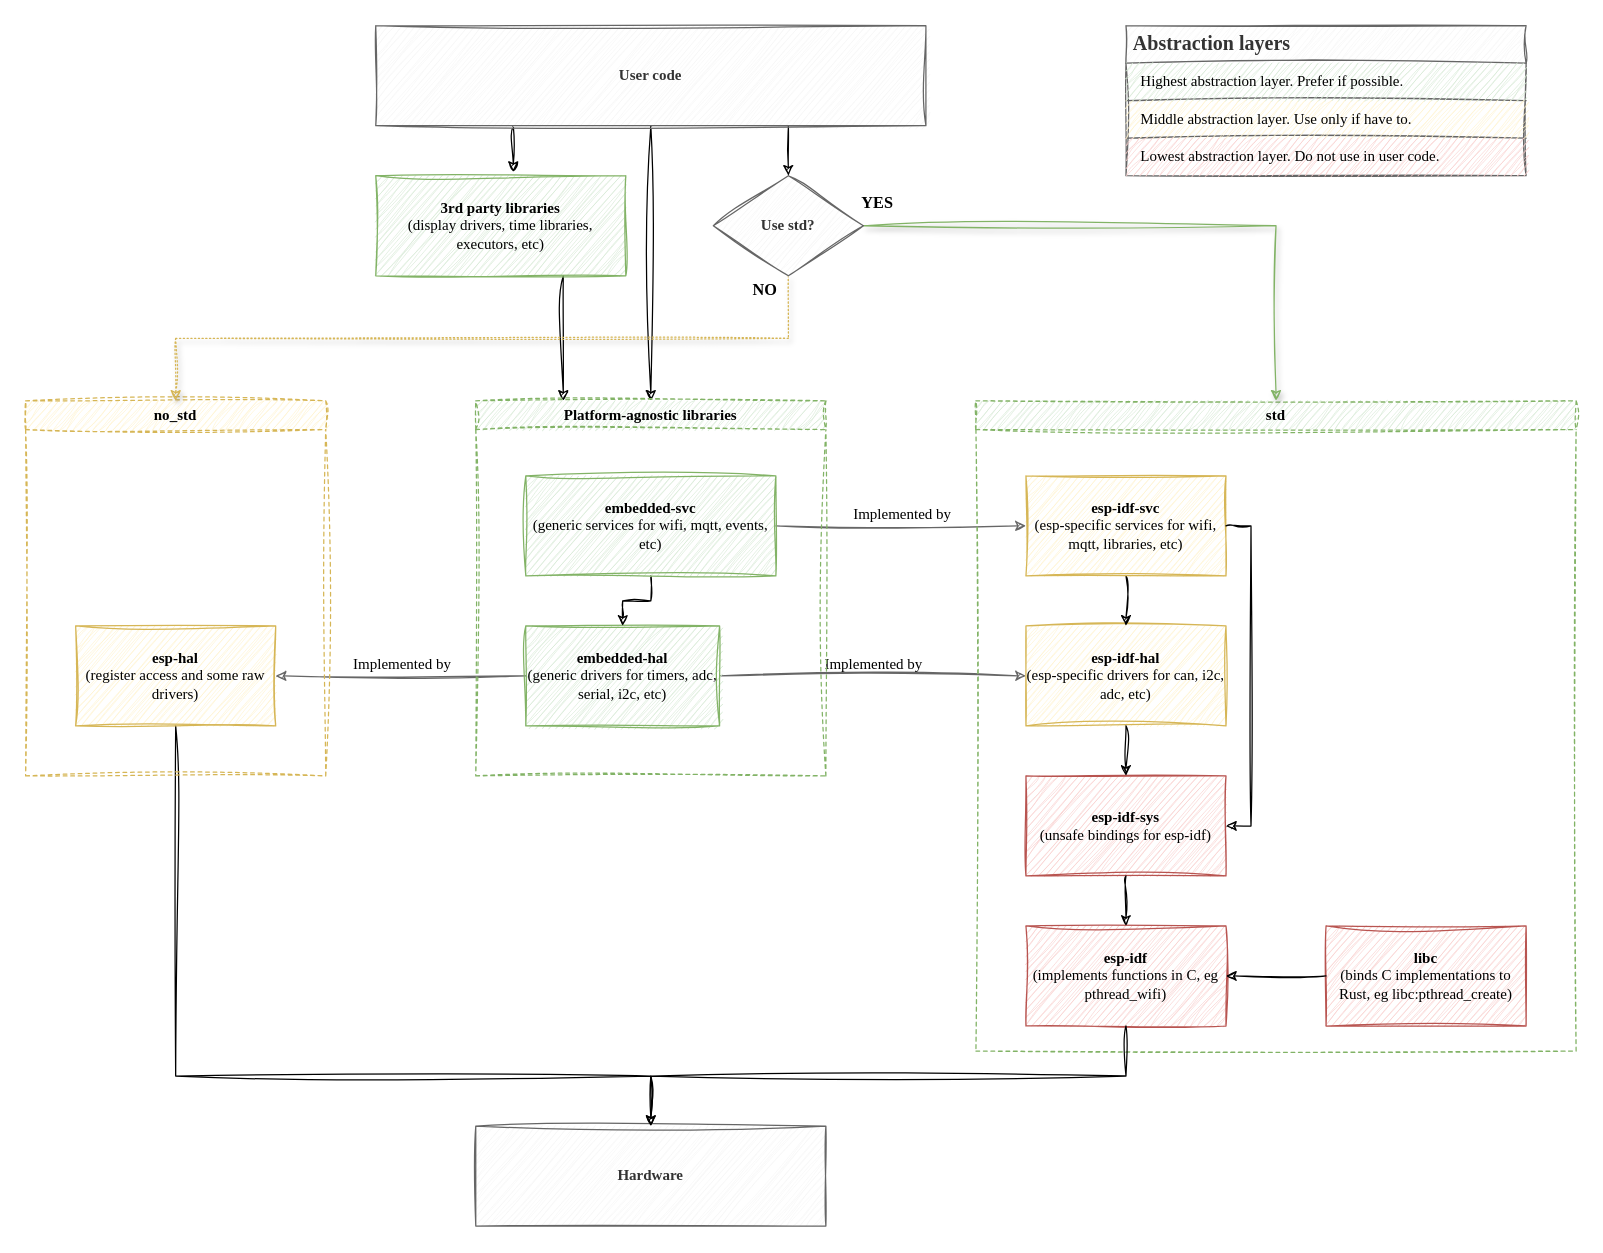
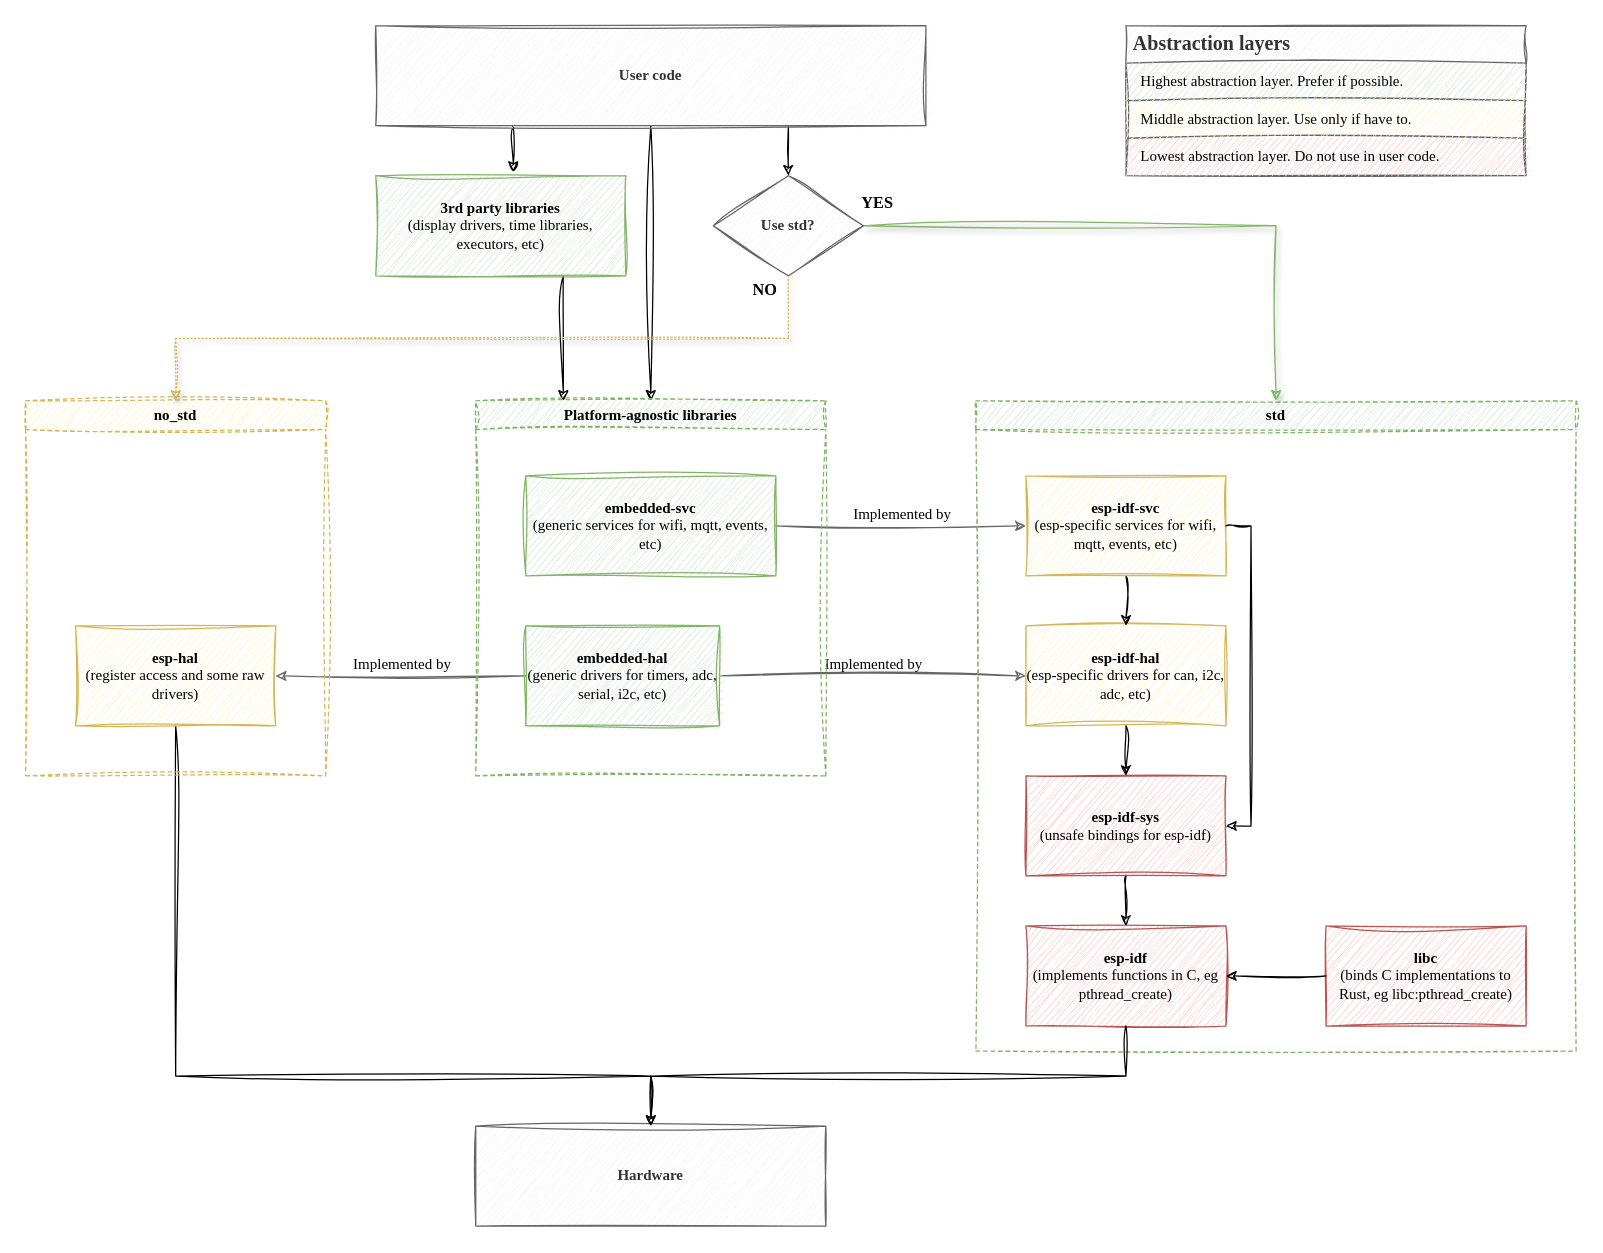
(1126, 526) -> (1126, 526)
(640, 601) -> none
(1126, 976) -> (1126, 976)
